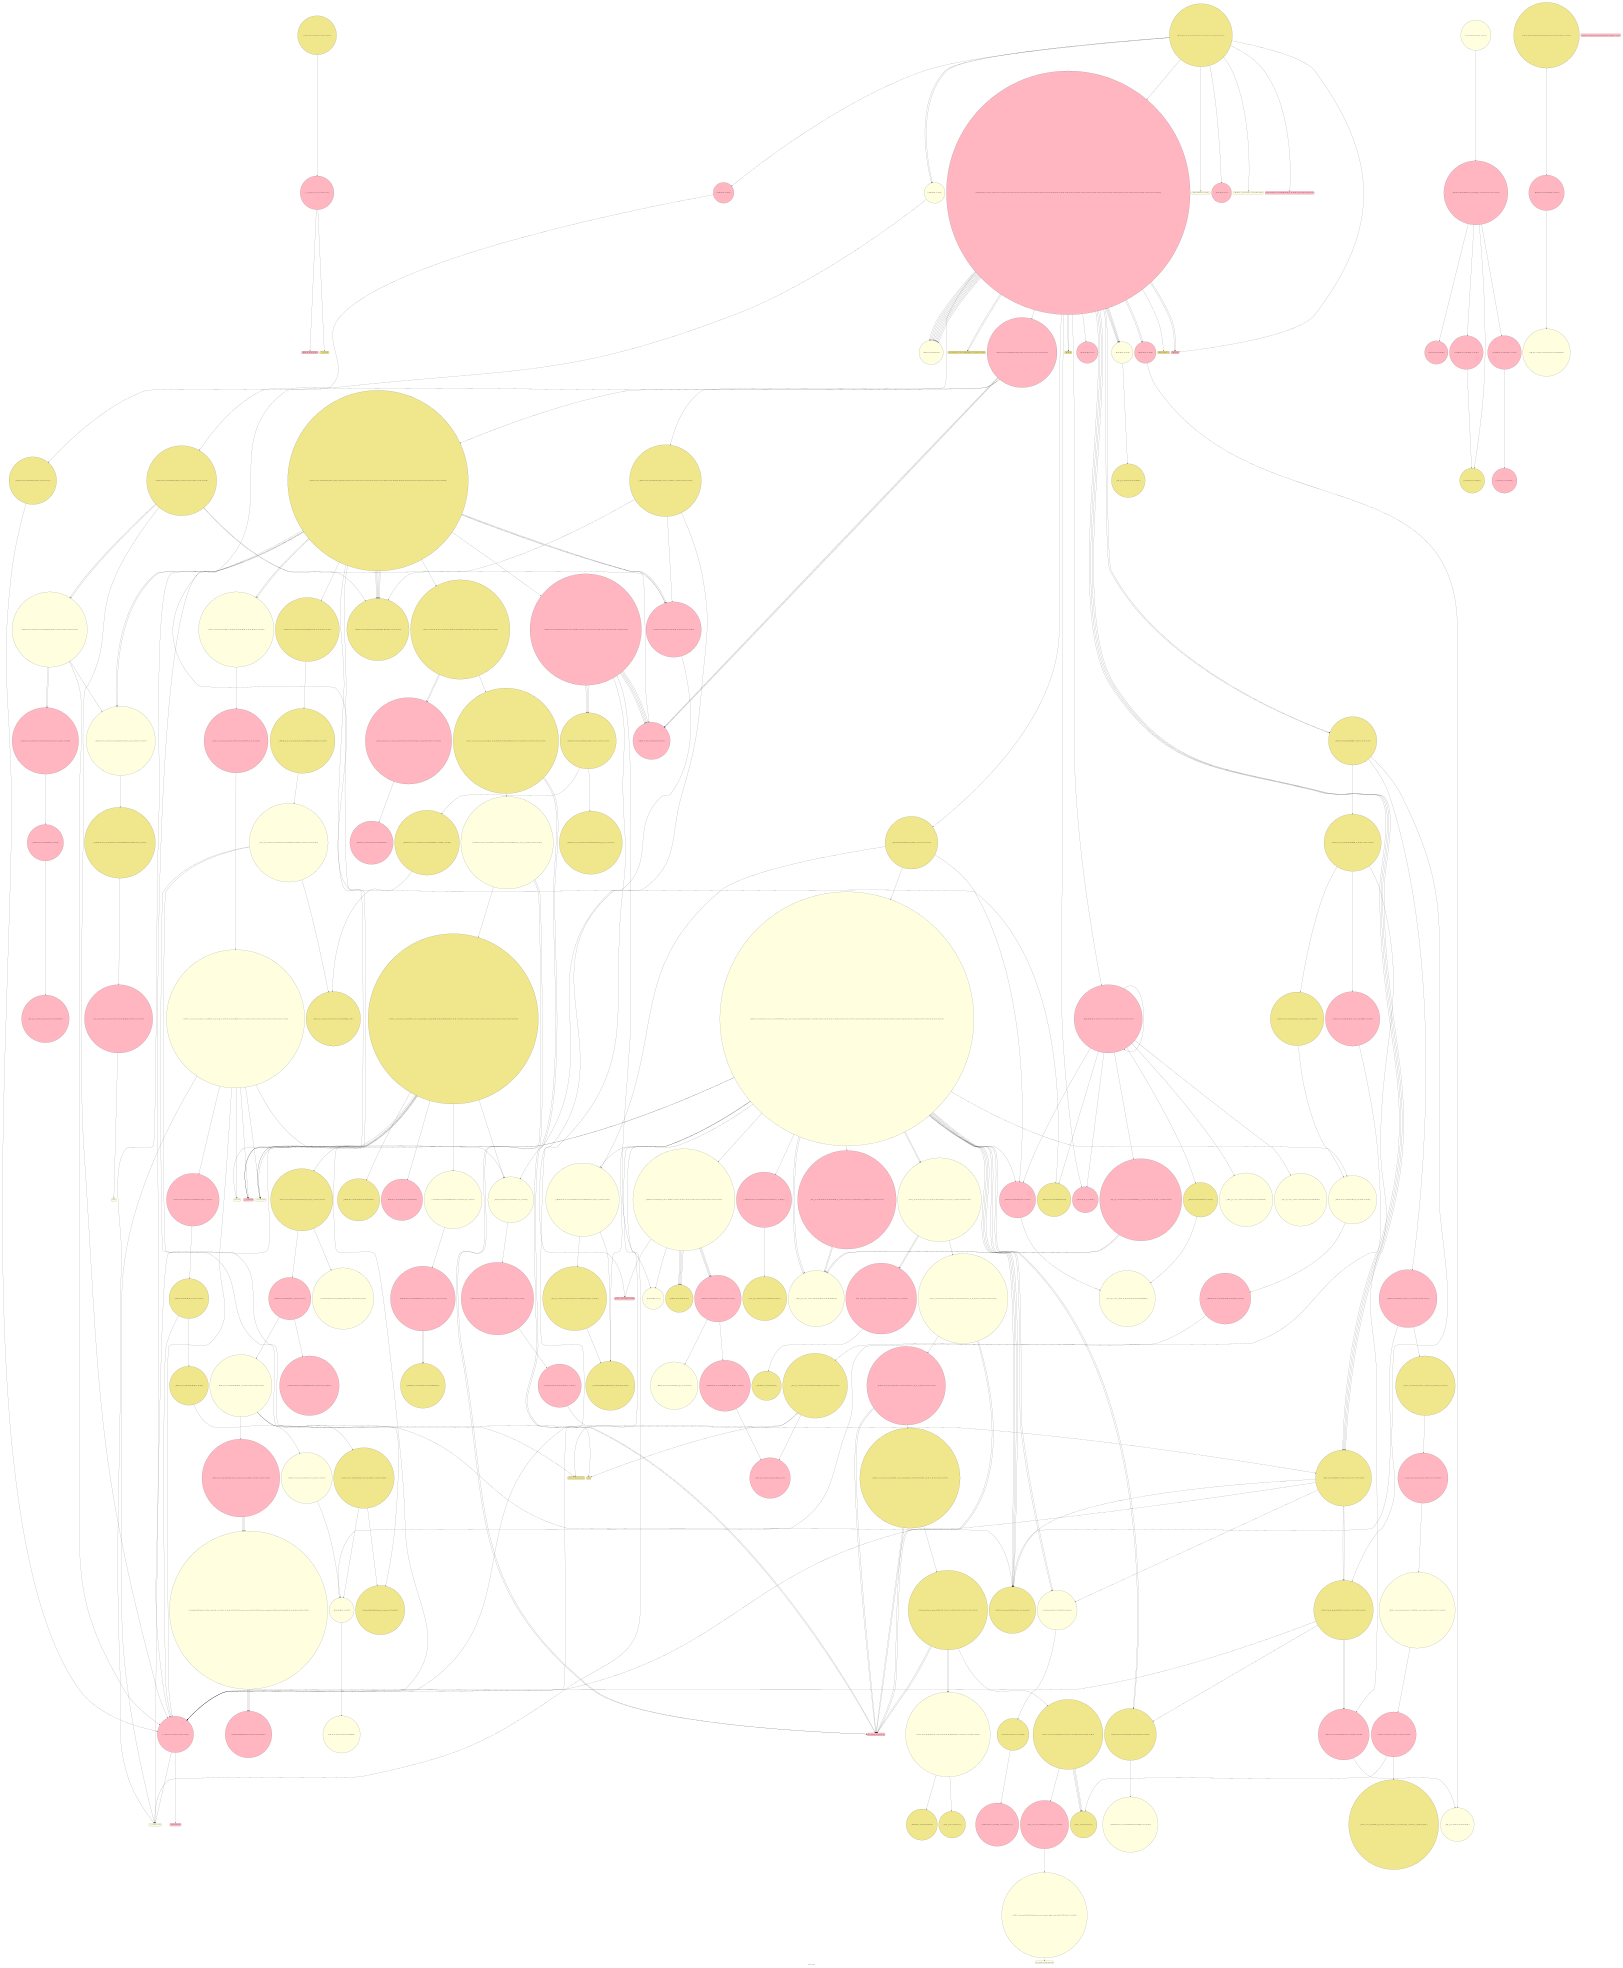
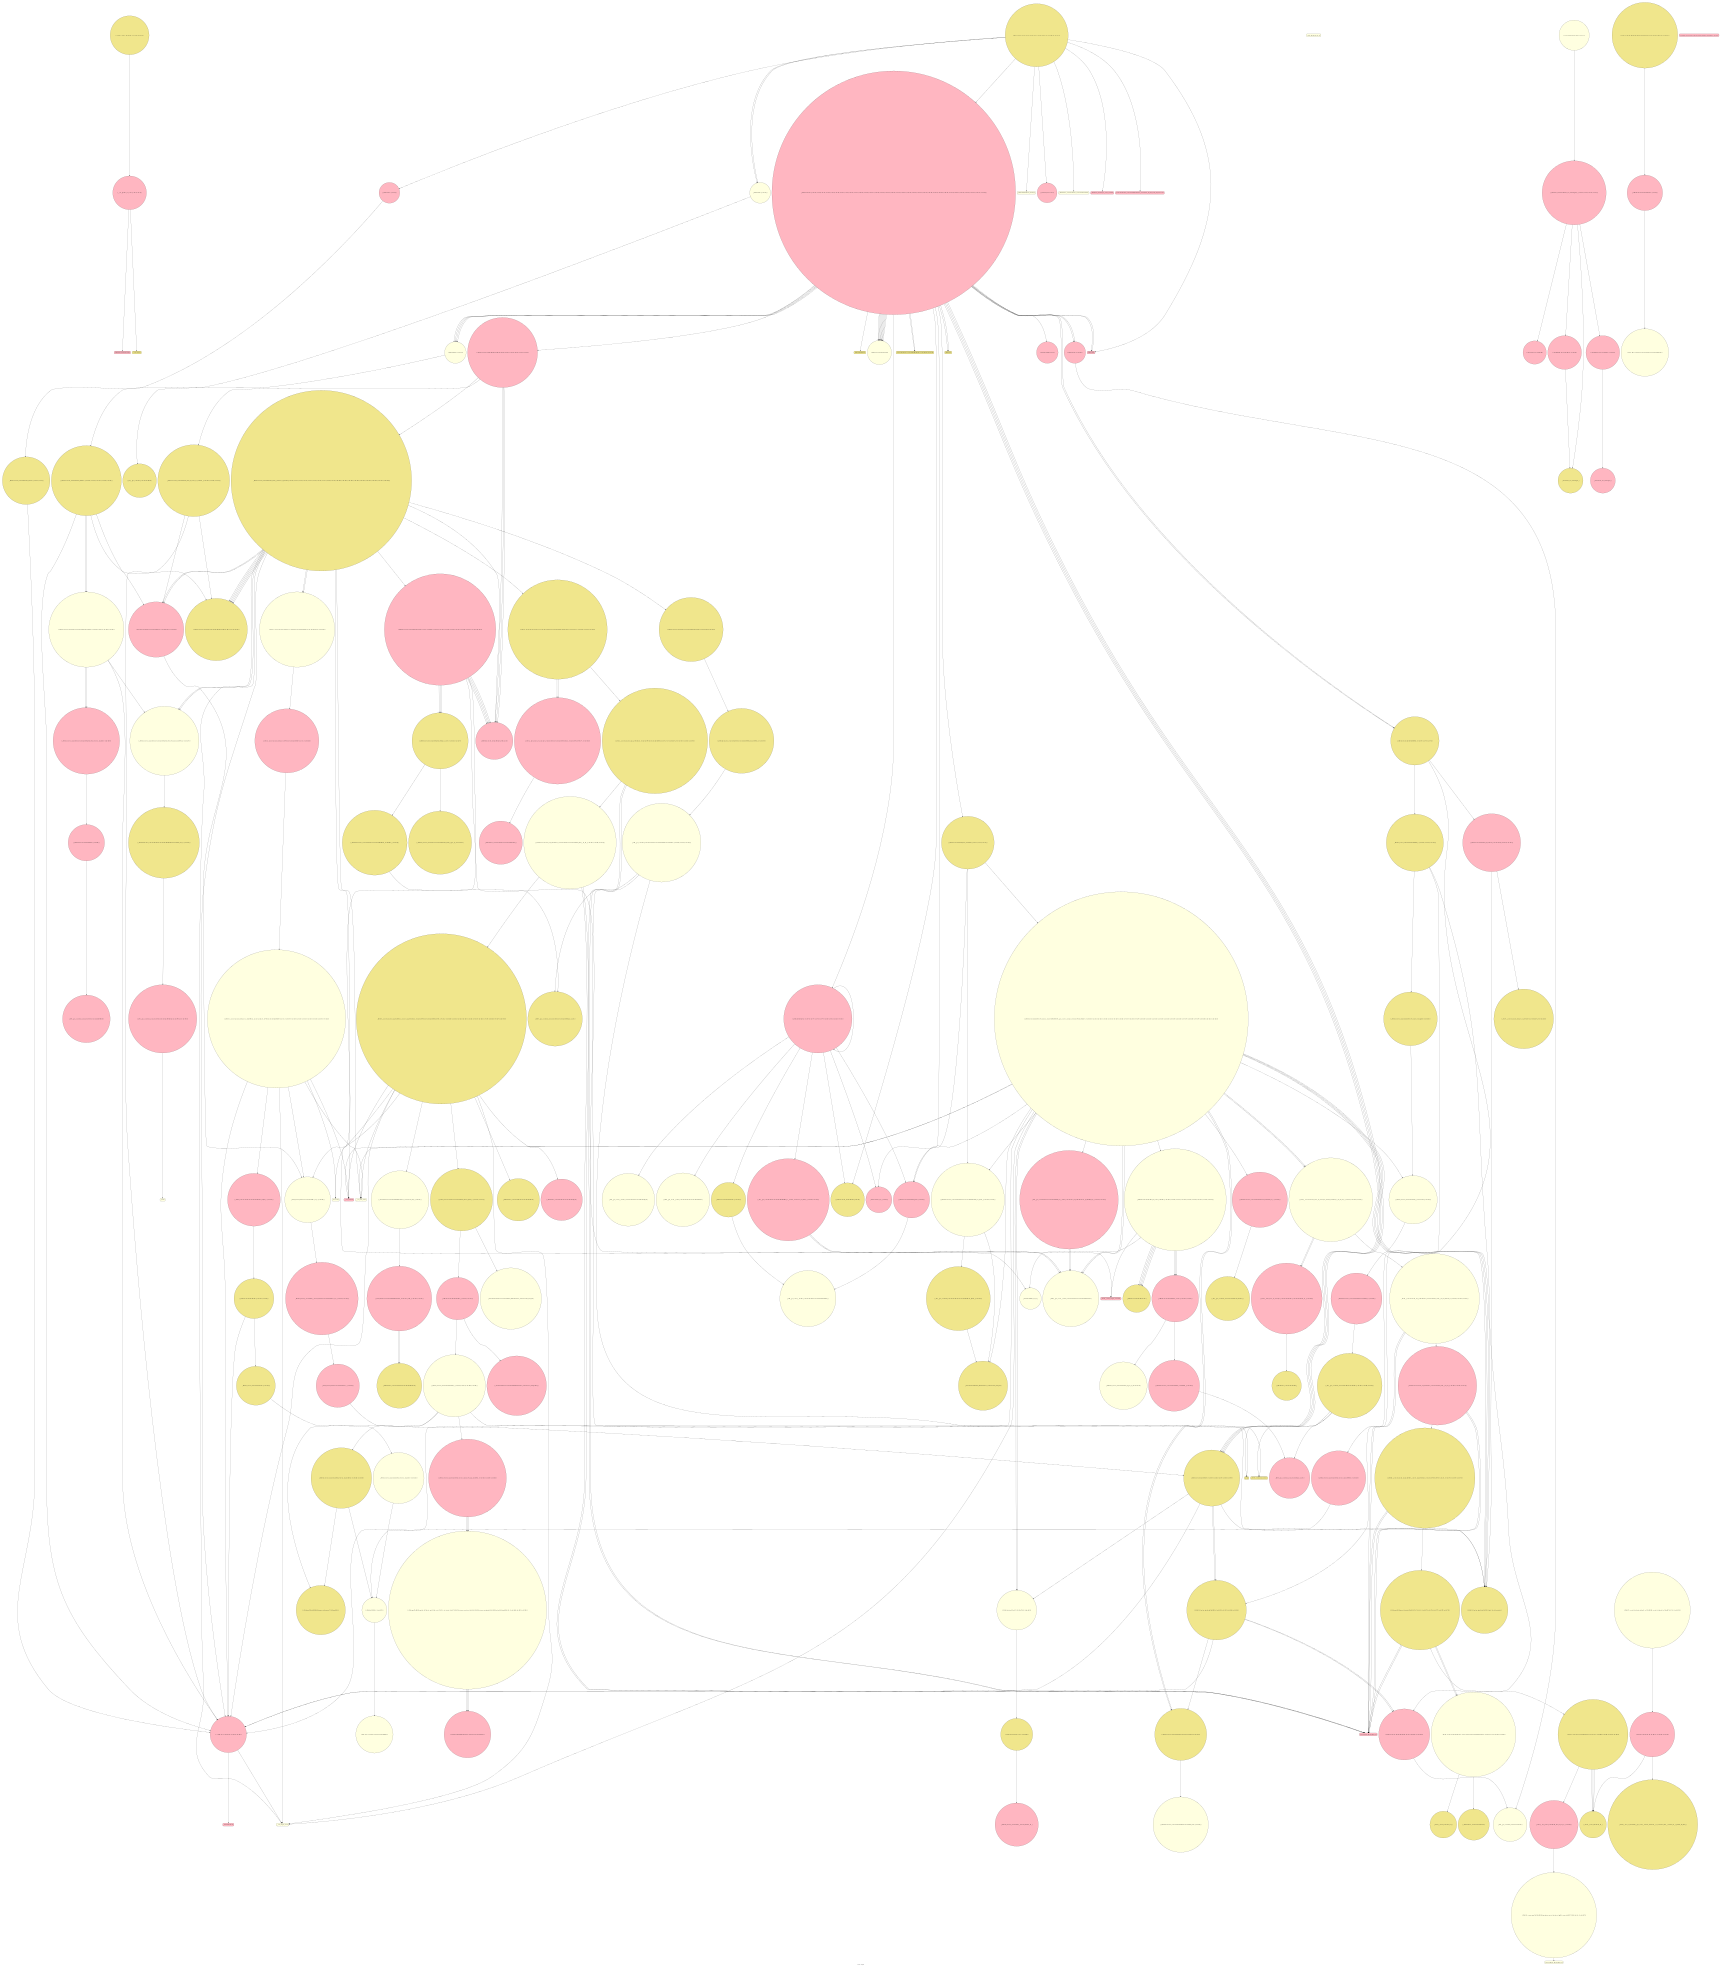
none -> (1314, 35)
none -> (1102, 193)
(1423, 1478) -> none
